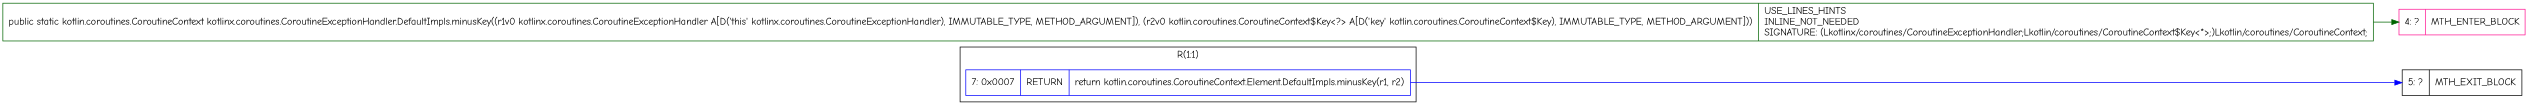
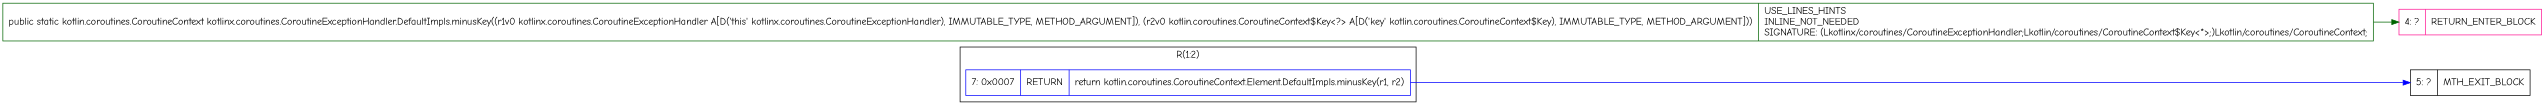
(2475, 22) -> (2483, 22)
(1188, 55) -> (1188, 55)
